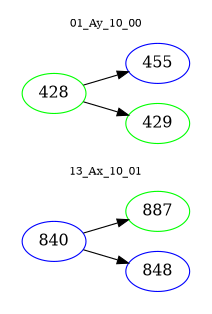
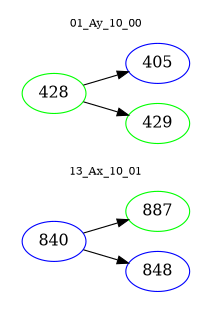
(158, 63) -> (158, 63)
